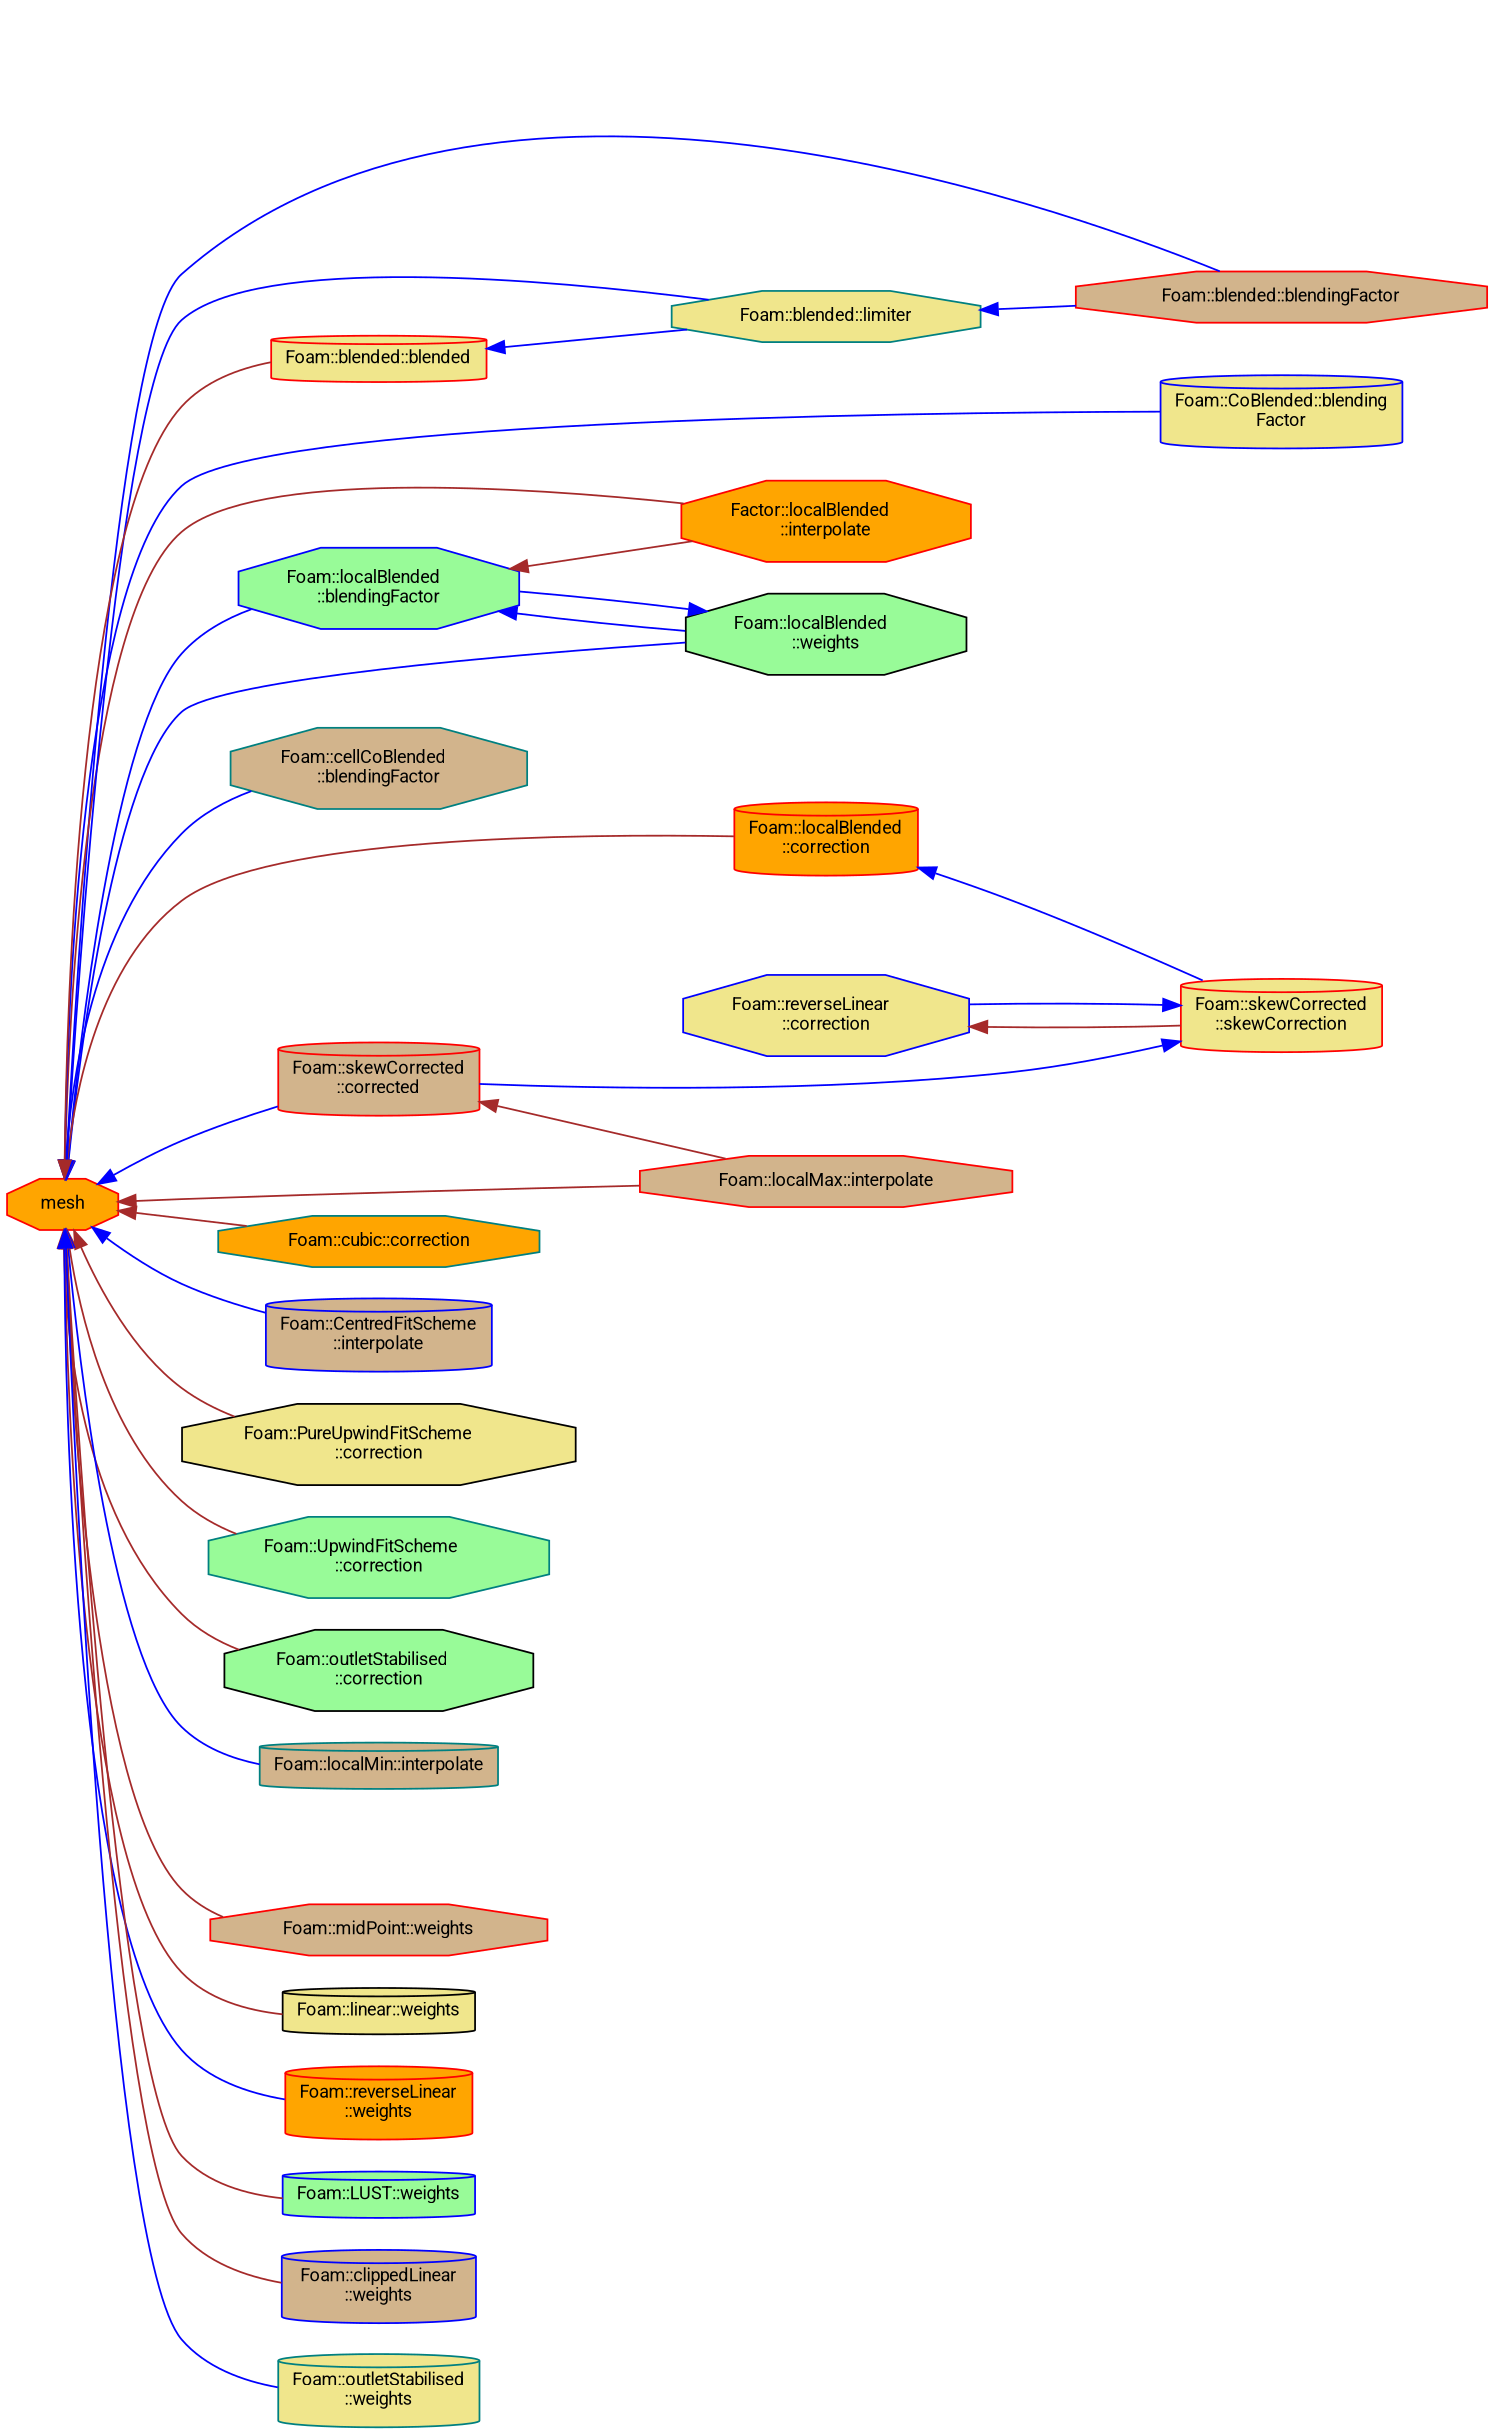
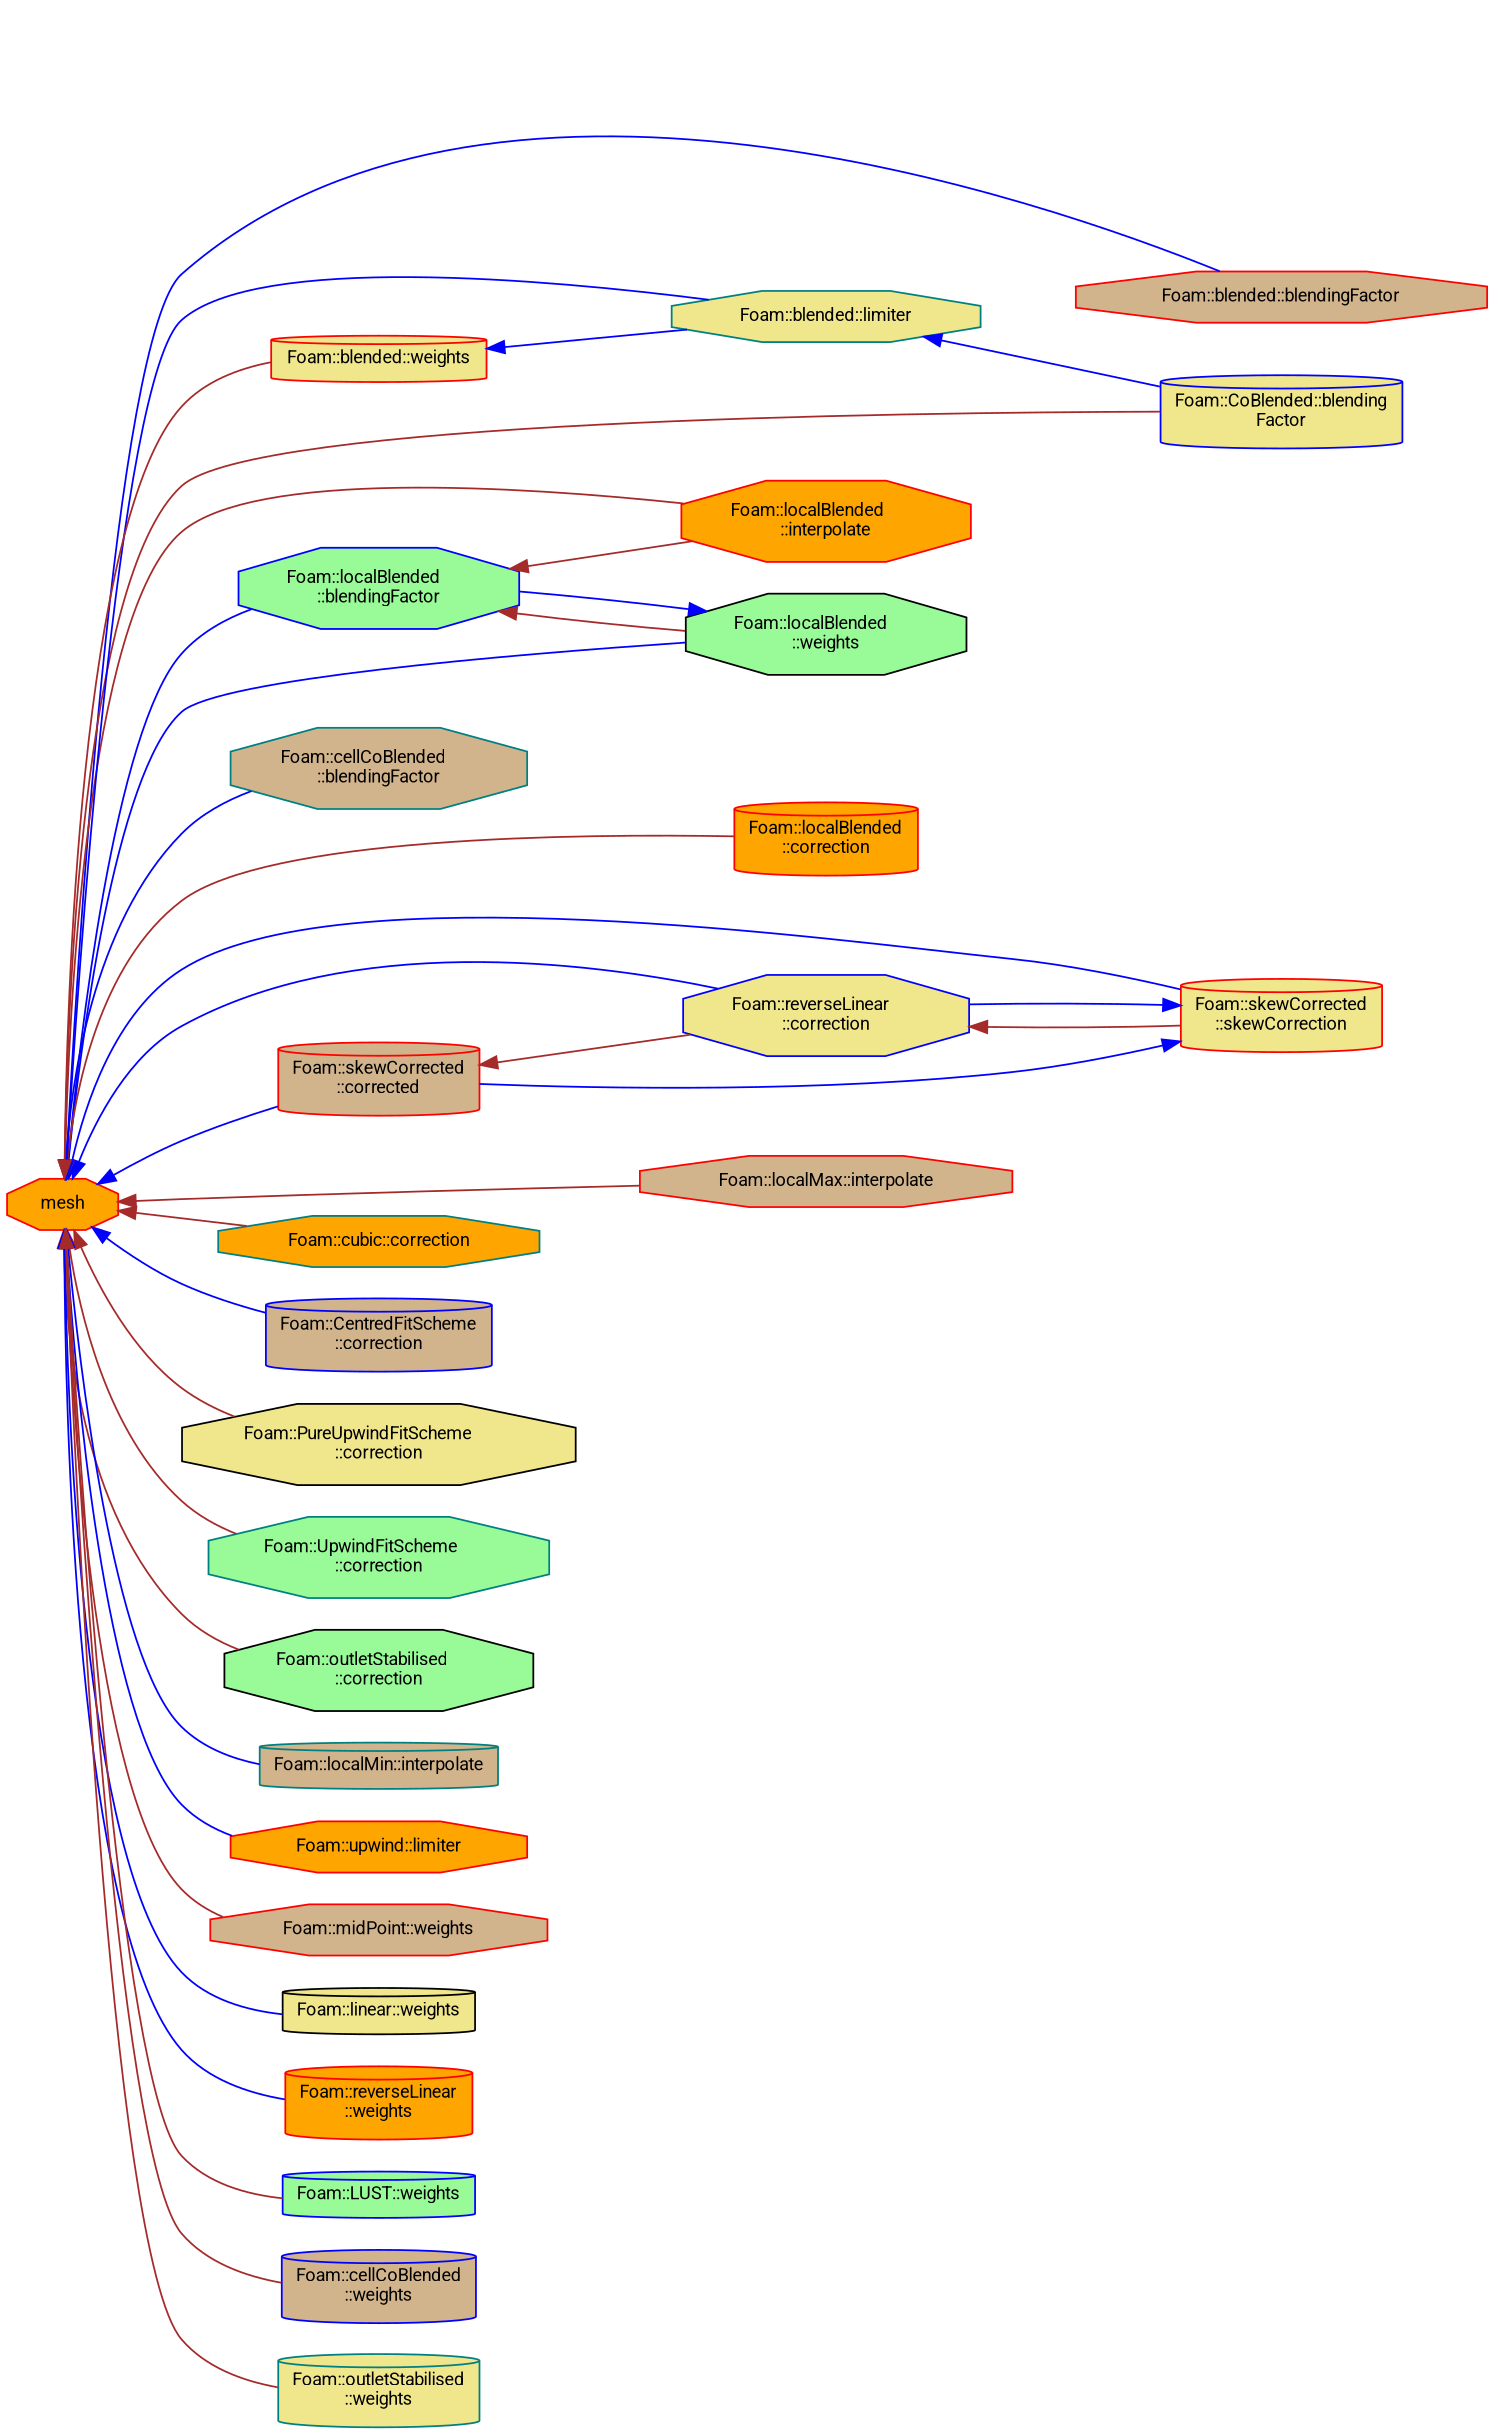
(1037, 307) -> (1051, 363)
(379, 359) -> (379, 359)
(322, 448) -> (322, 448)
(826, 521) -> (826, 521)
(601, 623) -> (601, 623)
(1070, 924) -> (567, 920)
none -> (360, 971)
(611, 1132) -> (594, 1049)
(379, 1335) -> (379, 1335)
none -> (379, 1847)
(130, 1862) -> (130, 1862)
(112, 1973) -> (112, 1973)
(379, 2287) -> (379, 2287)
